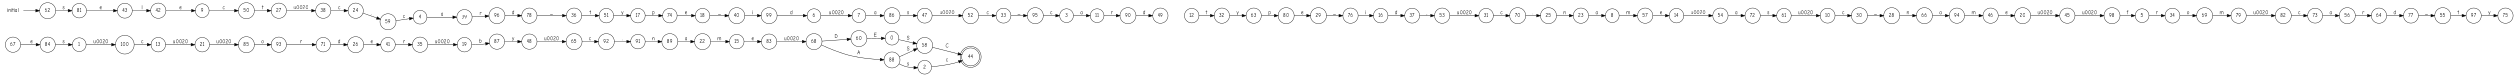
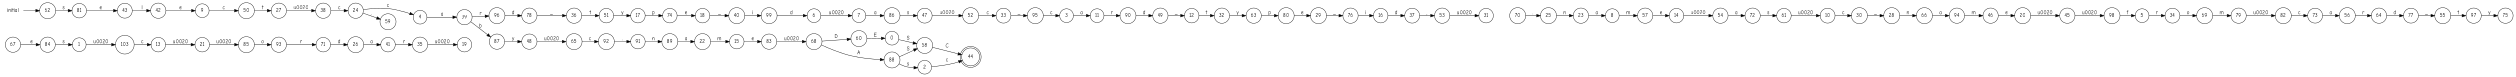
none -> (1174, 16)
(1500, 16) -> none
(403, 20) -> (387, 8)
(372, 42) -> (372, 42)
(125, 45) -> (125, 45)
(479, 45) -> (479, 28)
